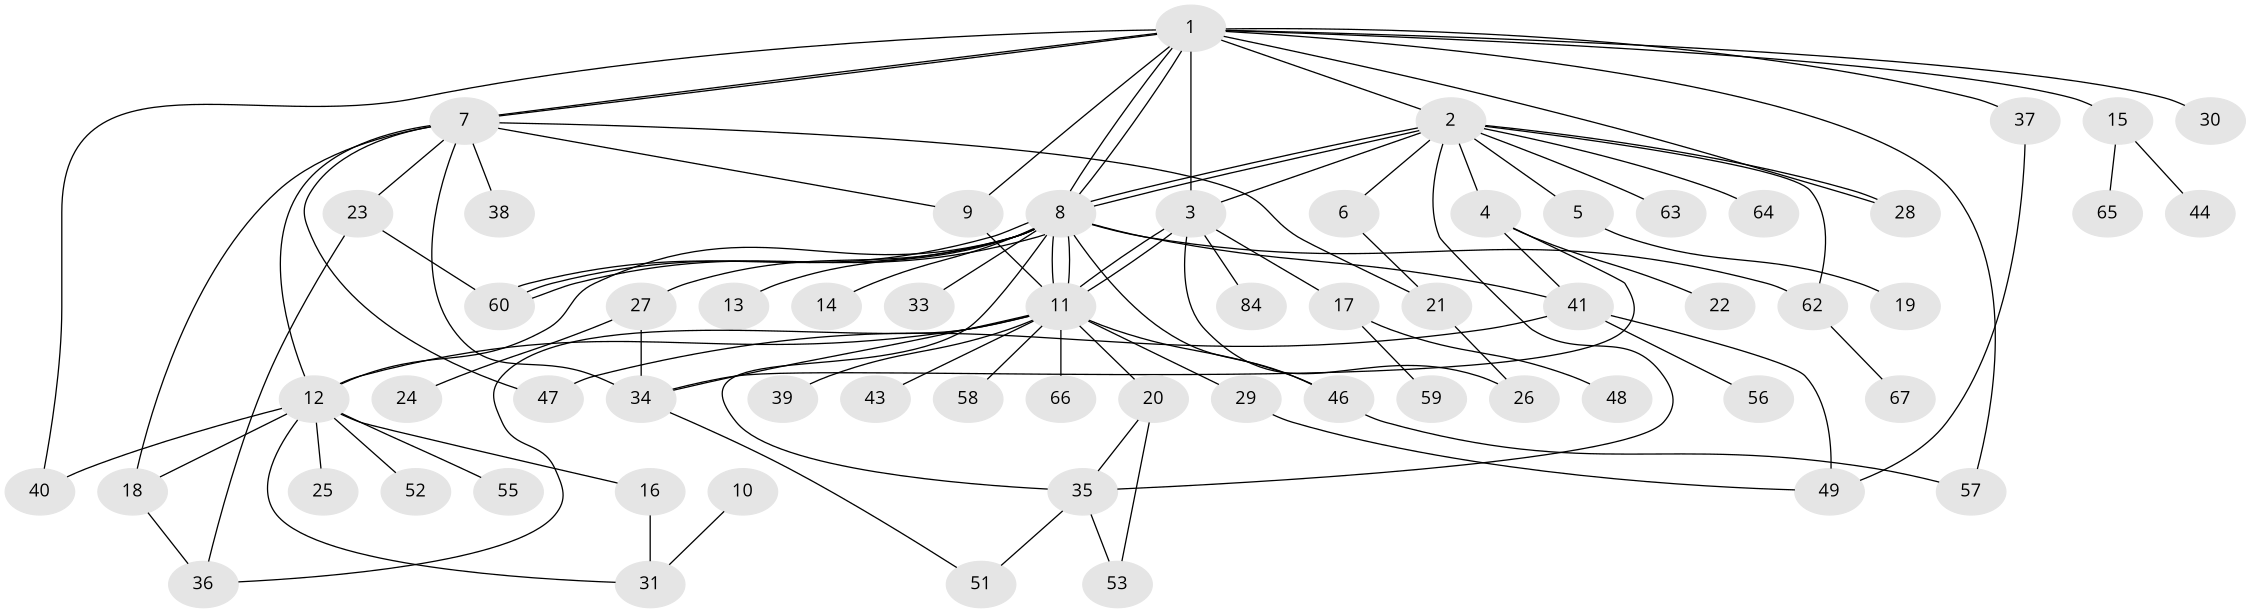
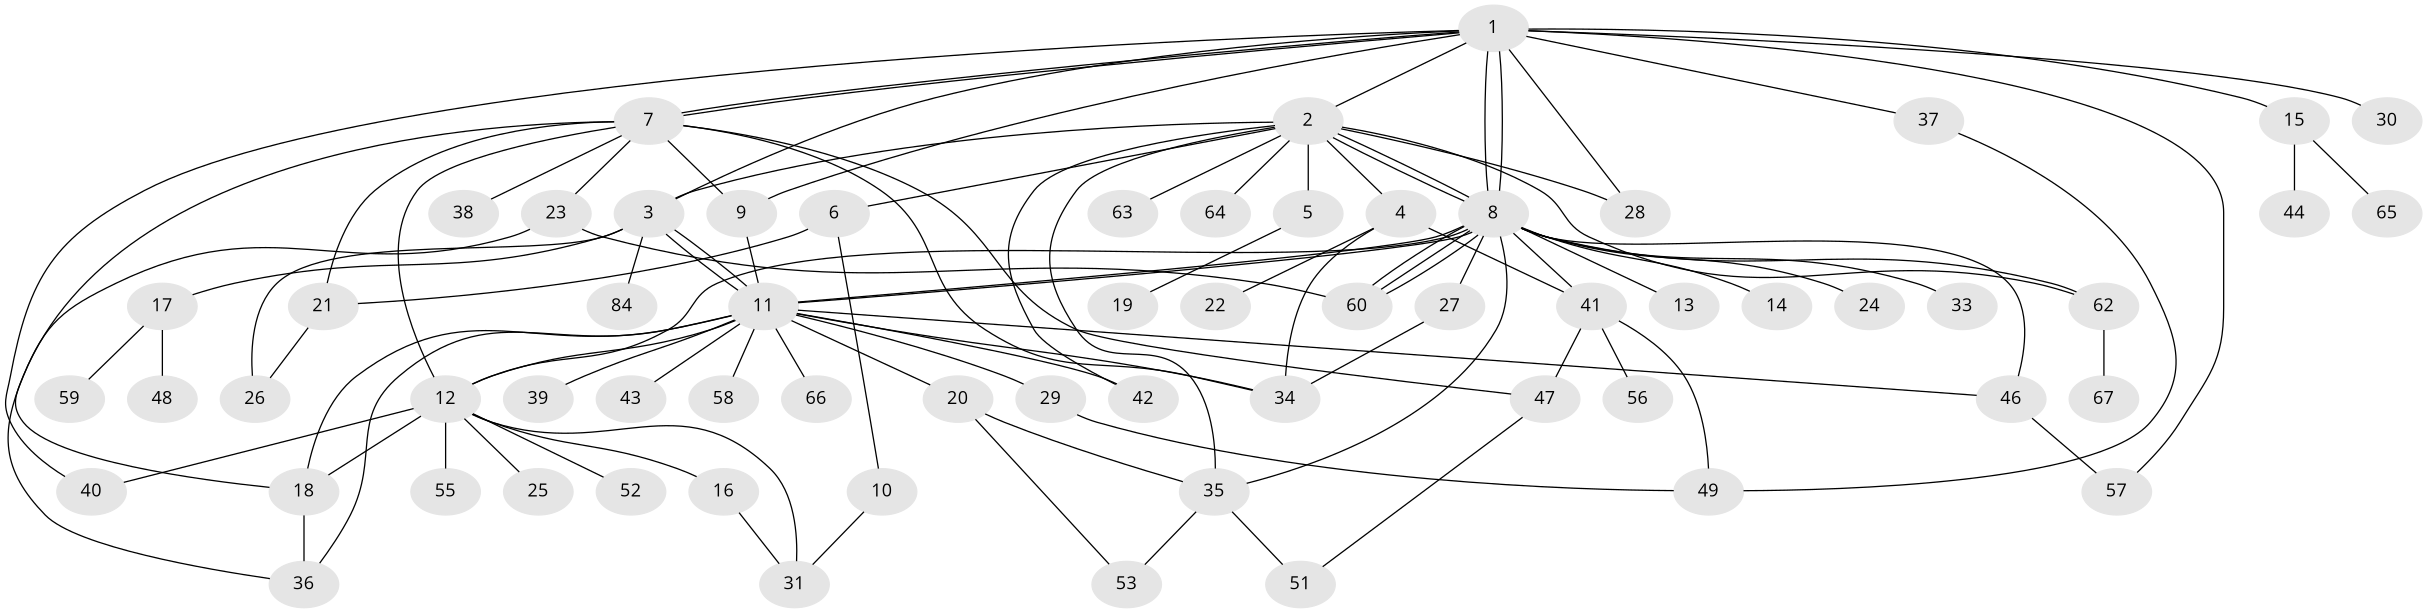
none -> (450, 334)
none -> (857, 341)
(520, 354) -> (1764, 269)
none -> (1143, 399)
(817, 484) -> (1423, 492)
